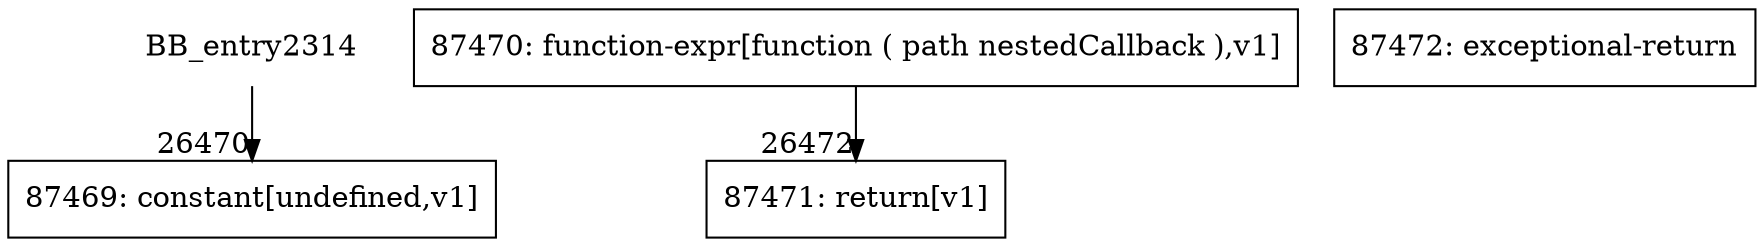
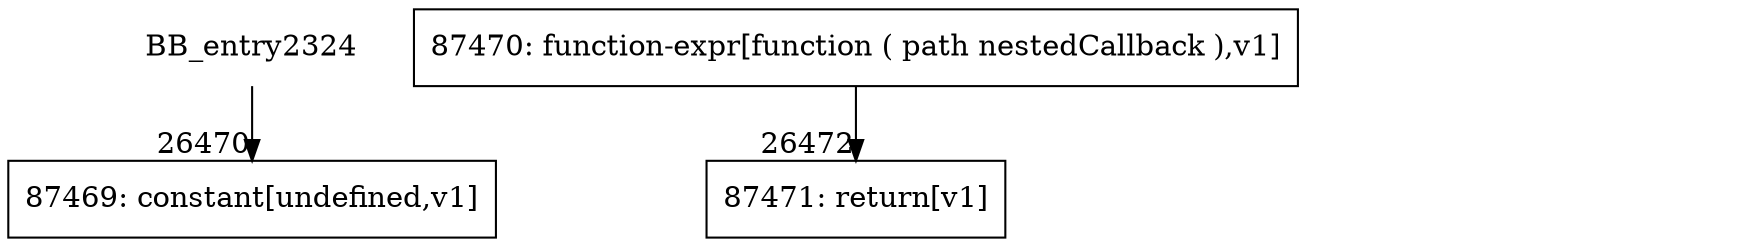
(252, 48) -> (252, 48)
(1545, 48) -> none
